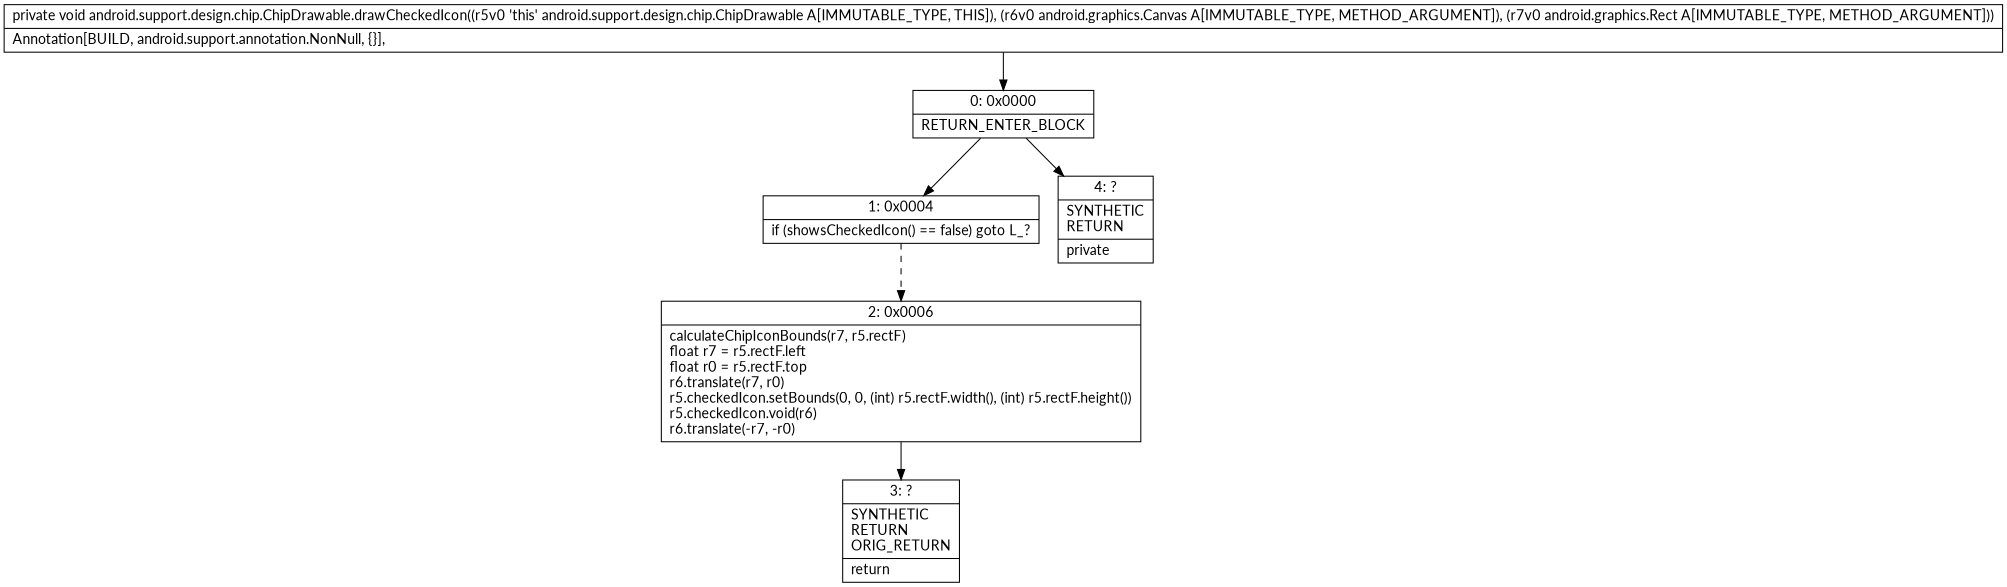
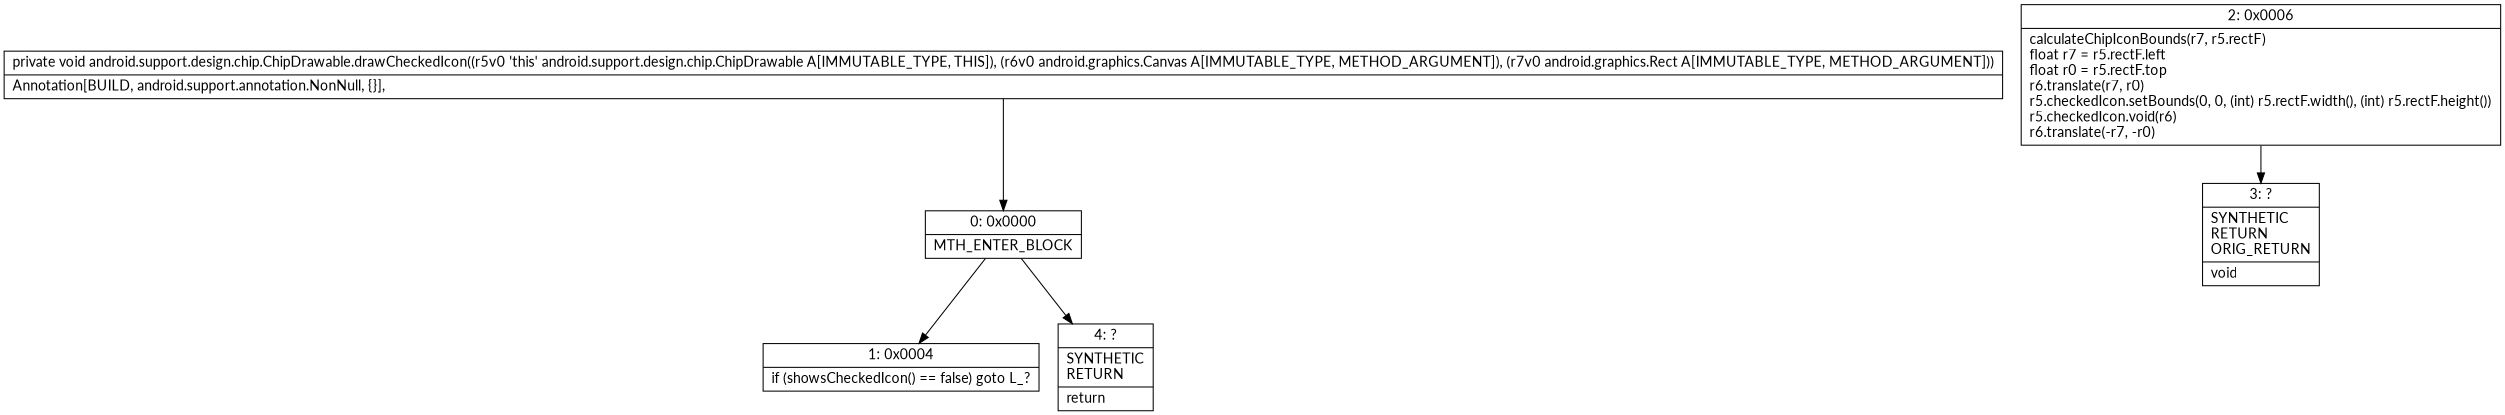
(1003, 126) -> (1003, 246)
(1089, 251) -> (1086, 398)
(901, 267) -> none
(871, 570) -> (2224, 273)
